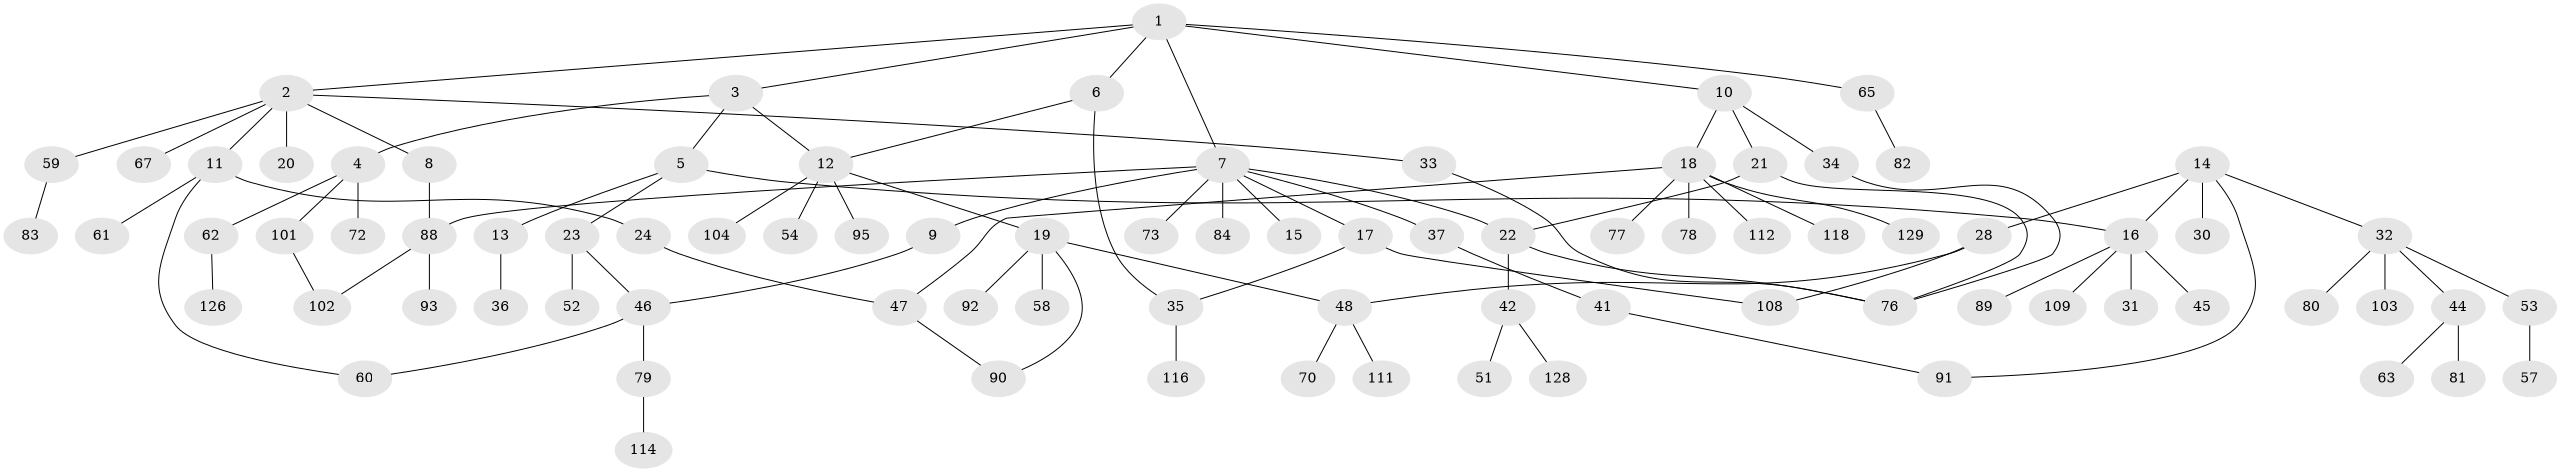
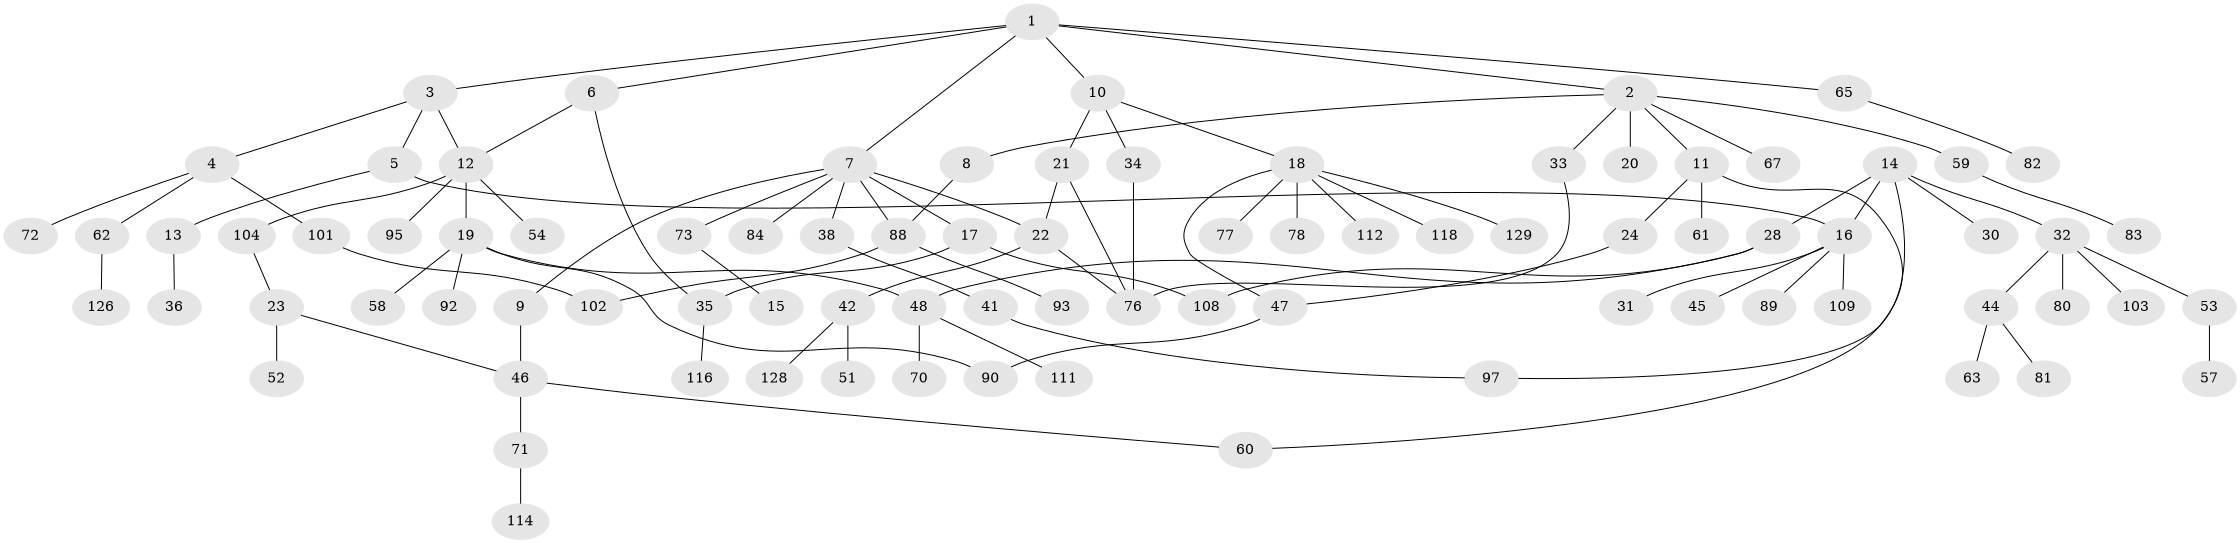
(1251, 193) -> (720, 264)
(637, 194) -> (262, 272)
(1437, 236) -> (827, 236)
(644, 379) -> (521, 450)
(1945, 379) -> (1491, 379)
